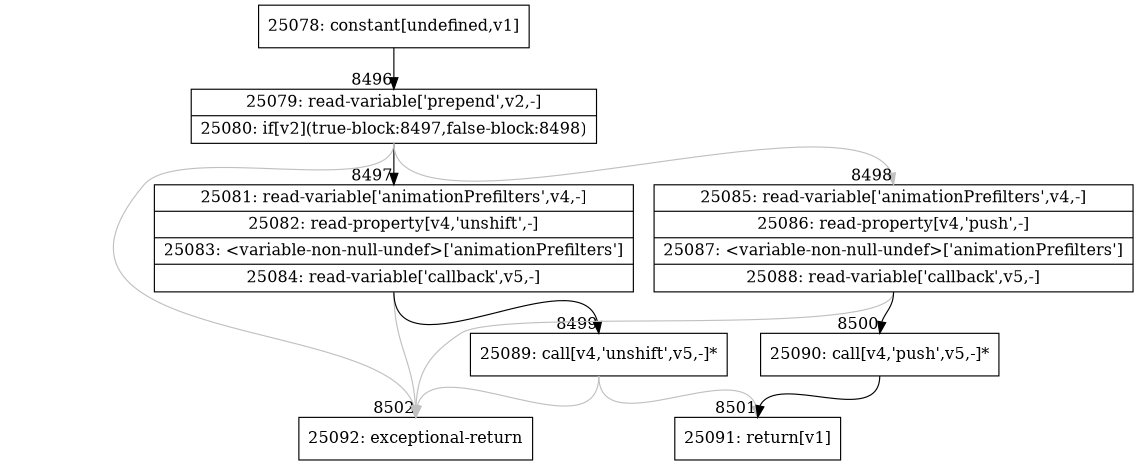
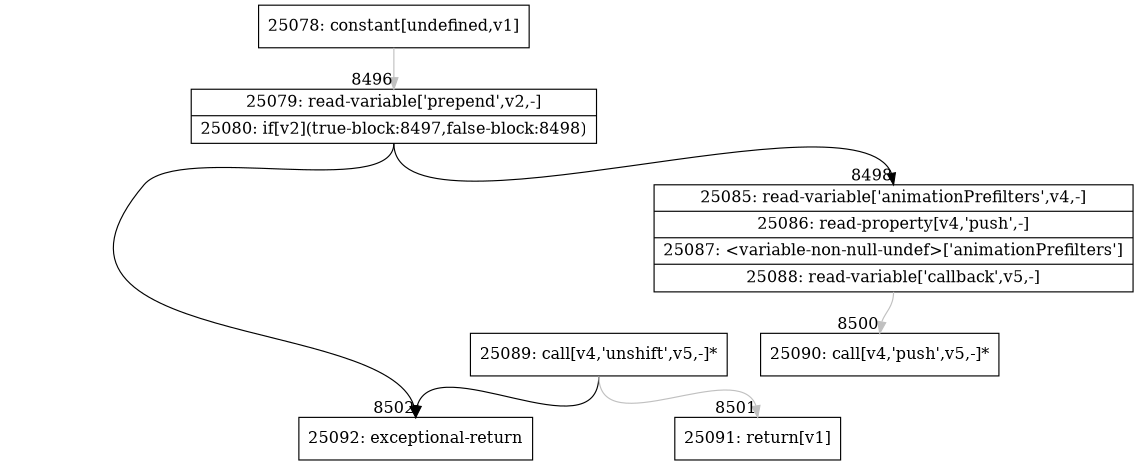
(394, 63) -> (394, 63)
(638, 165) -> (638, 165)
(394, 238) -> none
(119, 257) -> (119, 257)
(890, 307) -> (890, 307)
(635, 321) -> none
(825, 397) -> none
(513, 398) -> (513, 398)
